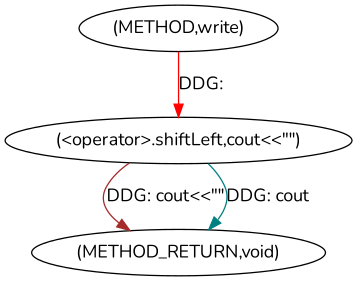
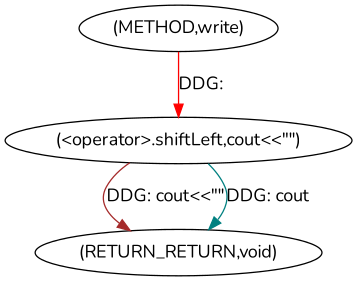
(179, 253) -> (179, 253)
